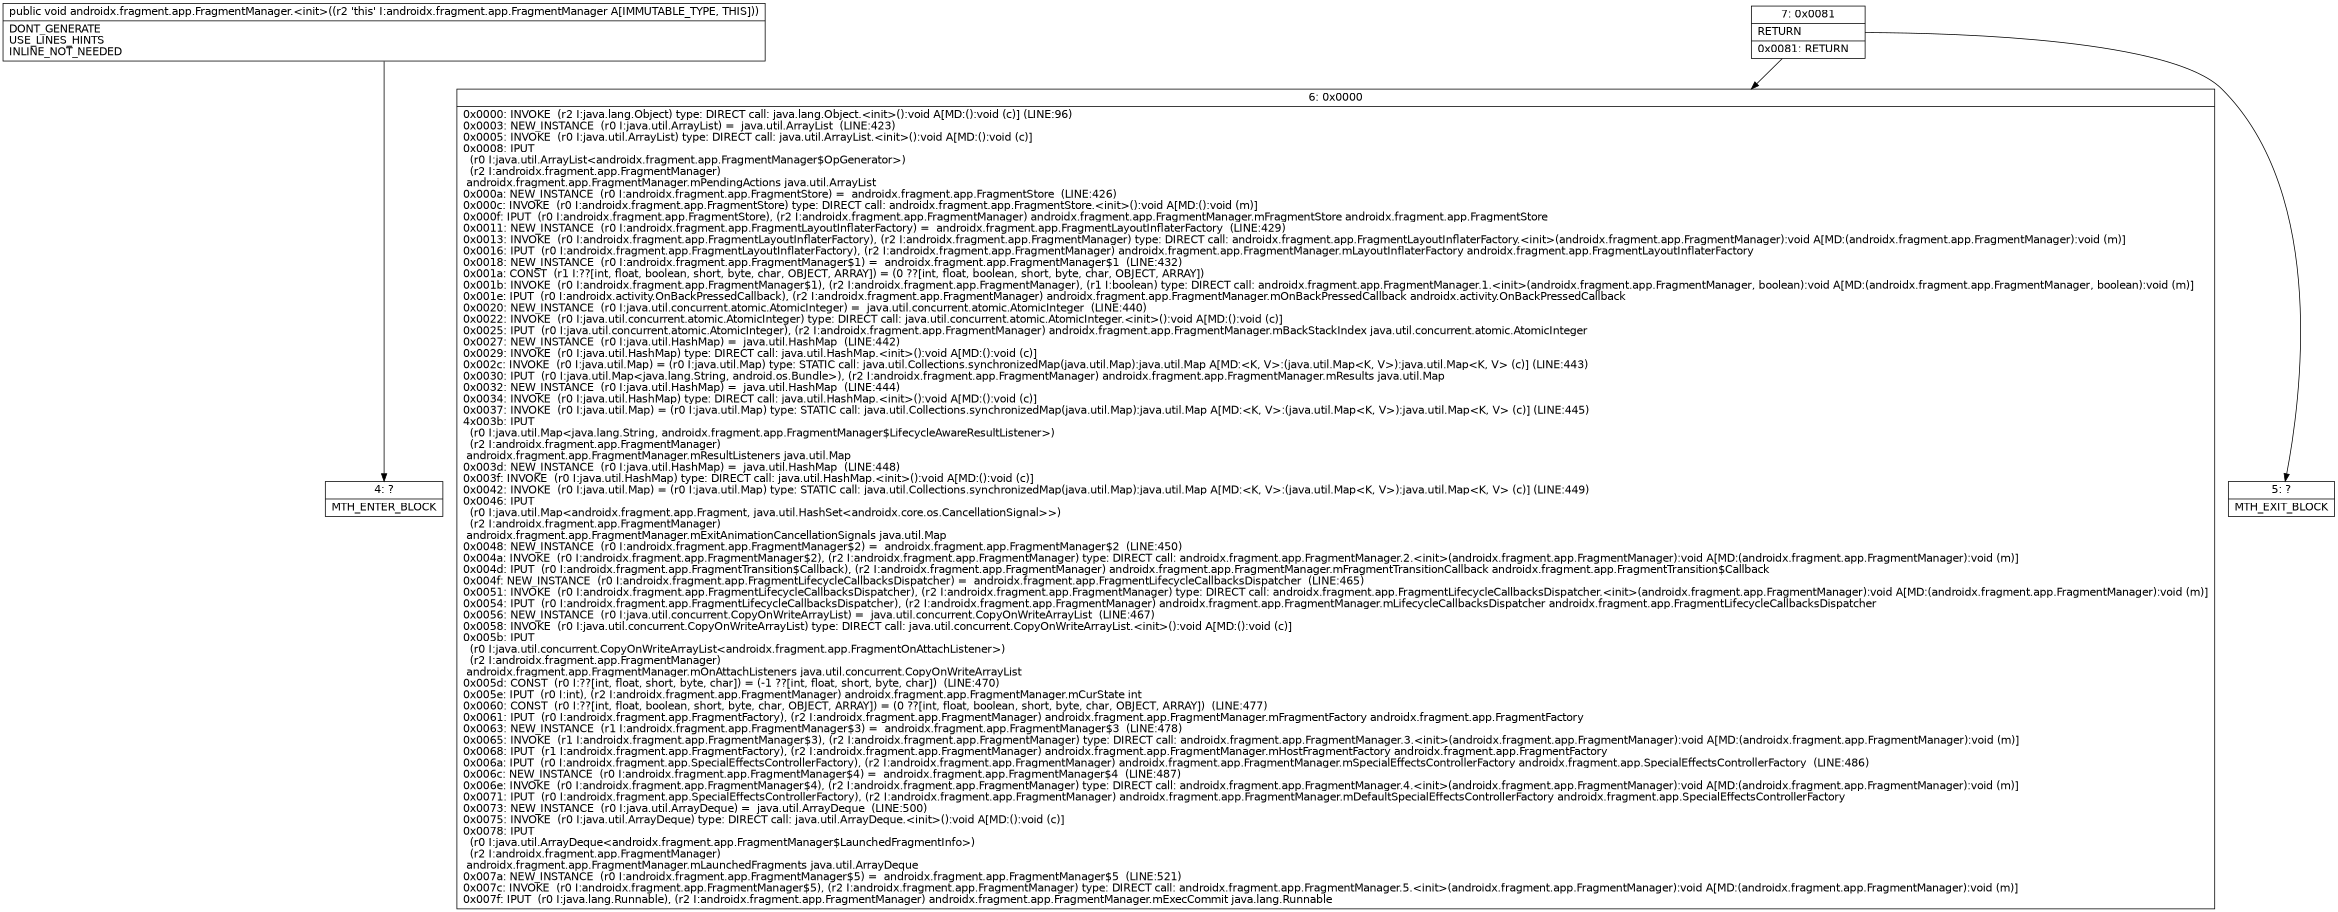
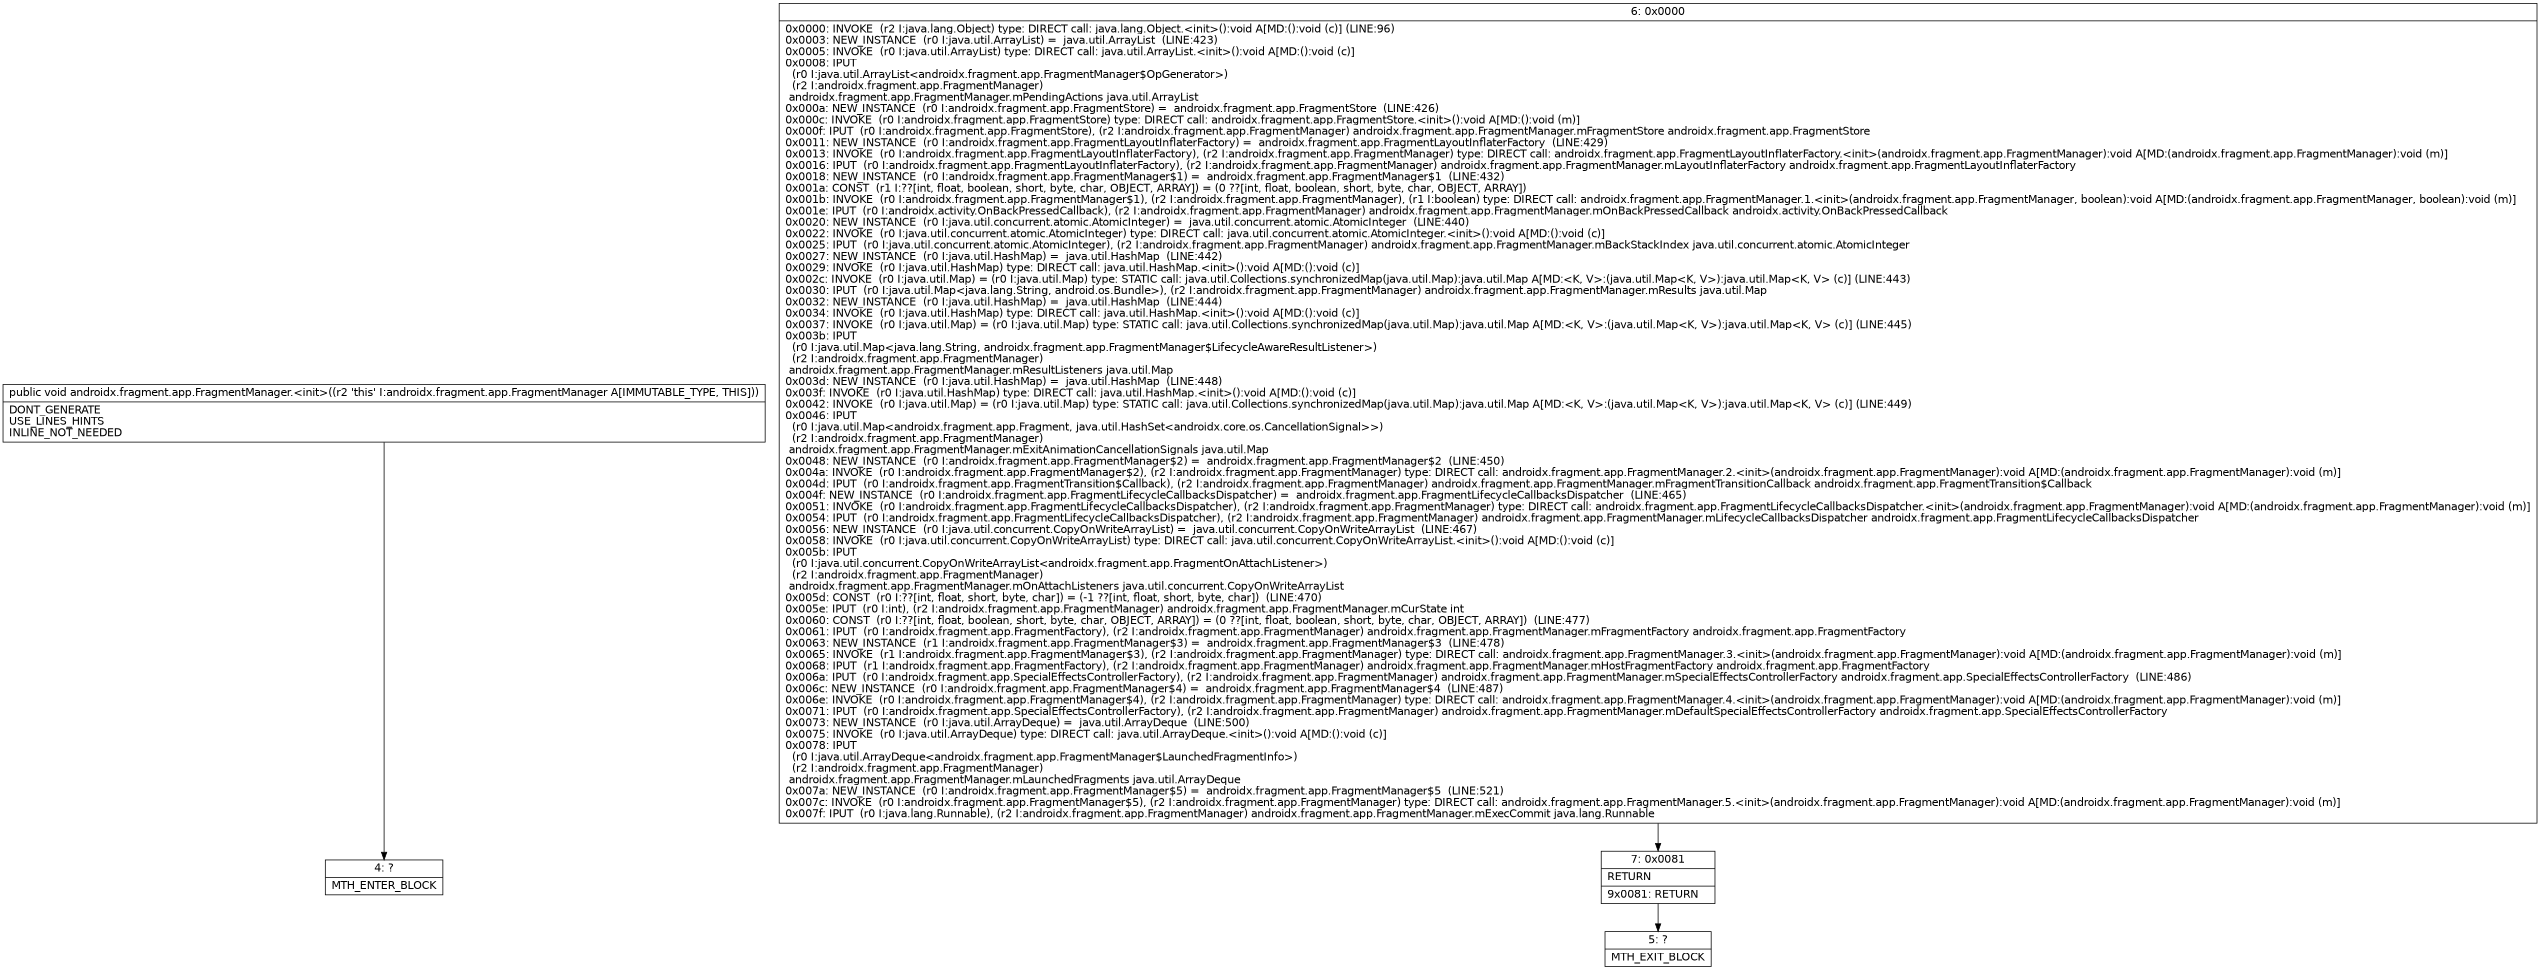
(1808, 49) -> (1658, 894)
(1769, 71) -> (1658, 833)
(502, 422) -> (824, 336)
